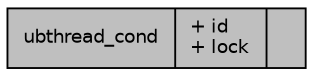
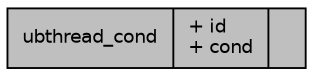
(220, 48) -> (221, 48)
